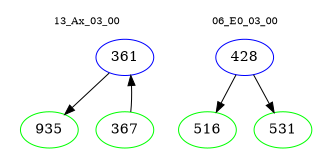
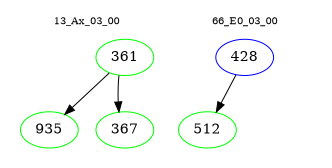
(245, 22) -> (245, 22)
(125, 57) -> (125, 57)
(132, 99) -> (118, 89)
(207, 130) -> (207, 130)
(283, 130) -> none
